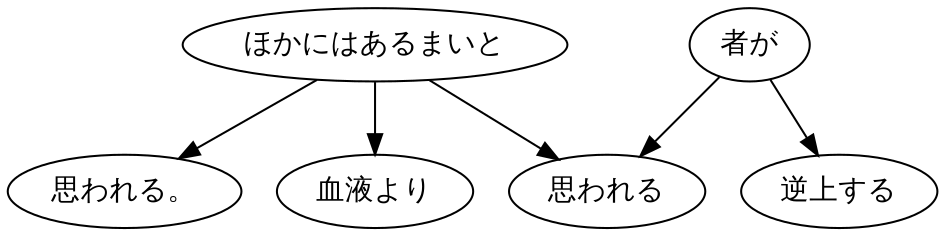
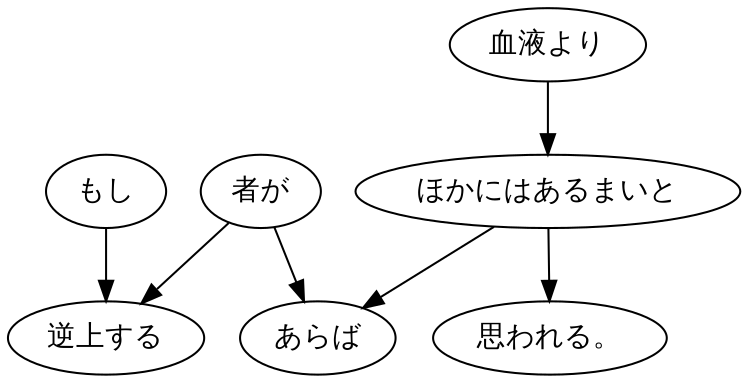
(375, 108) -> (548, 108)
none -> (106, 191)
(607, 191) -> (318, 338)
